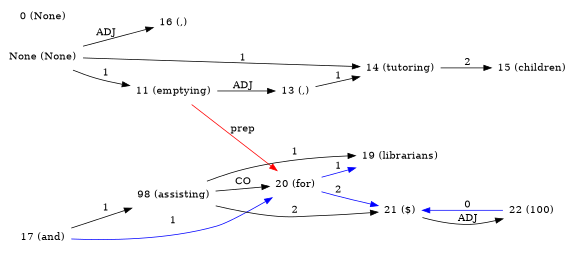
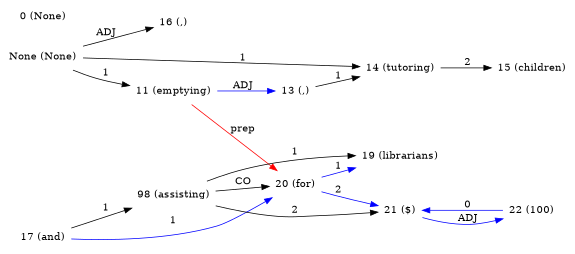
(242, 91) -> (242, 91)
(459, 224) -> (459, 224)
